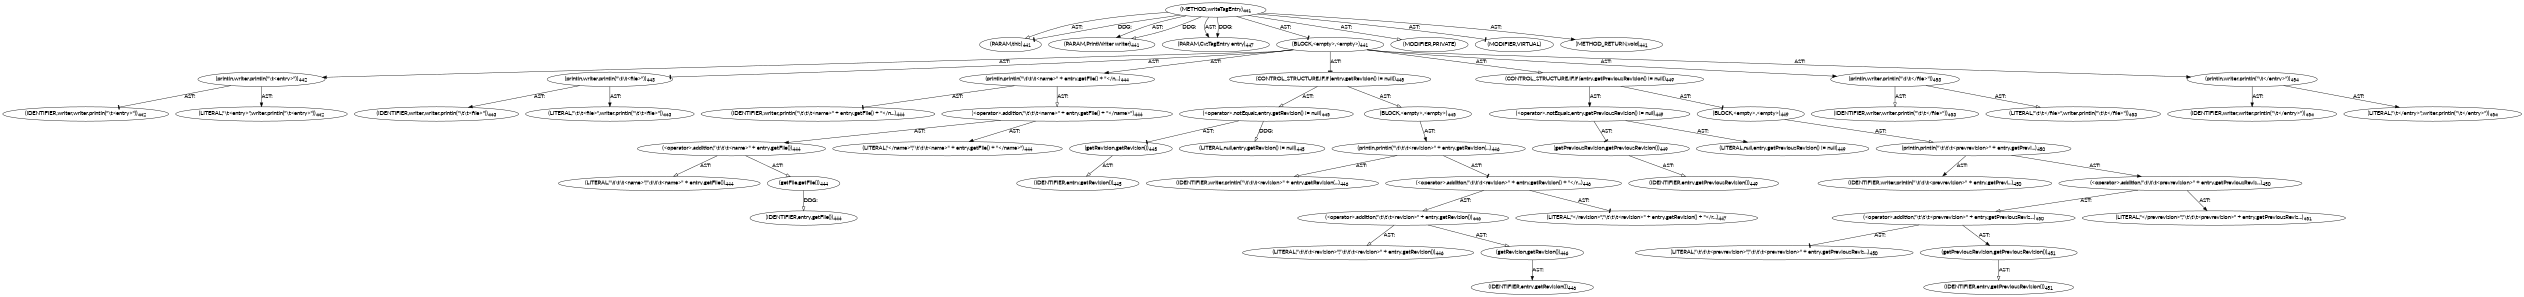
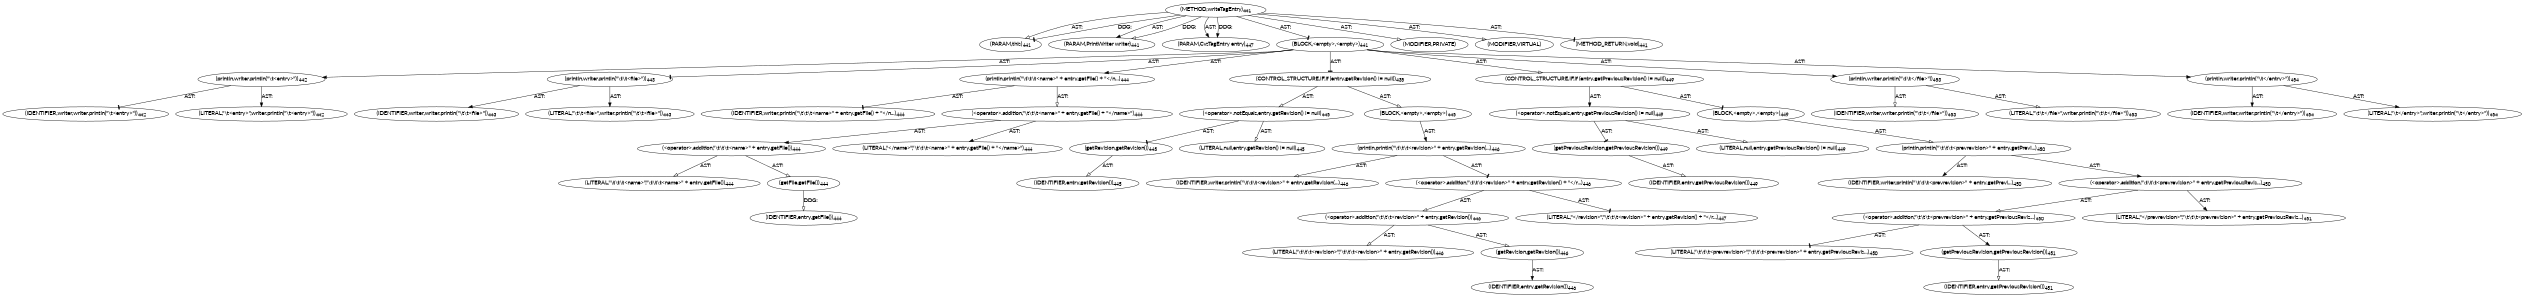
(1417, 24) -> (1417, 24)
(1371, 25) -> (1371, 25)
(1400, 79) -> (1400, 79)
(1267, 131) -> (1267, 131)
(1685, 131) -> (1685, 131)
